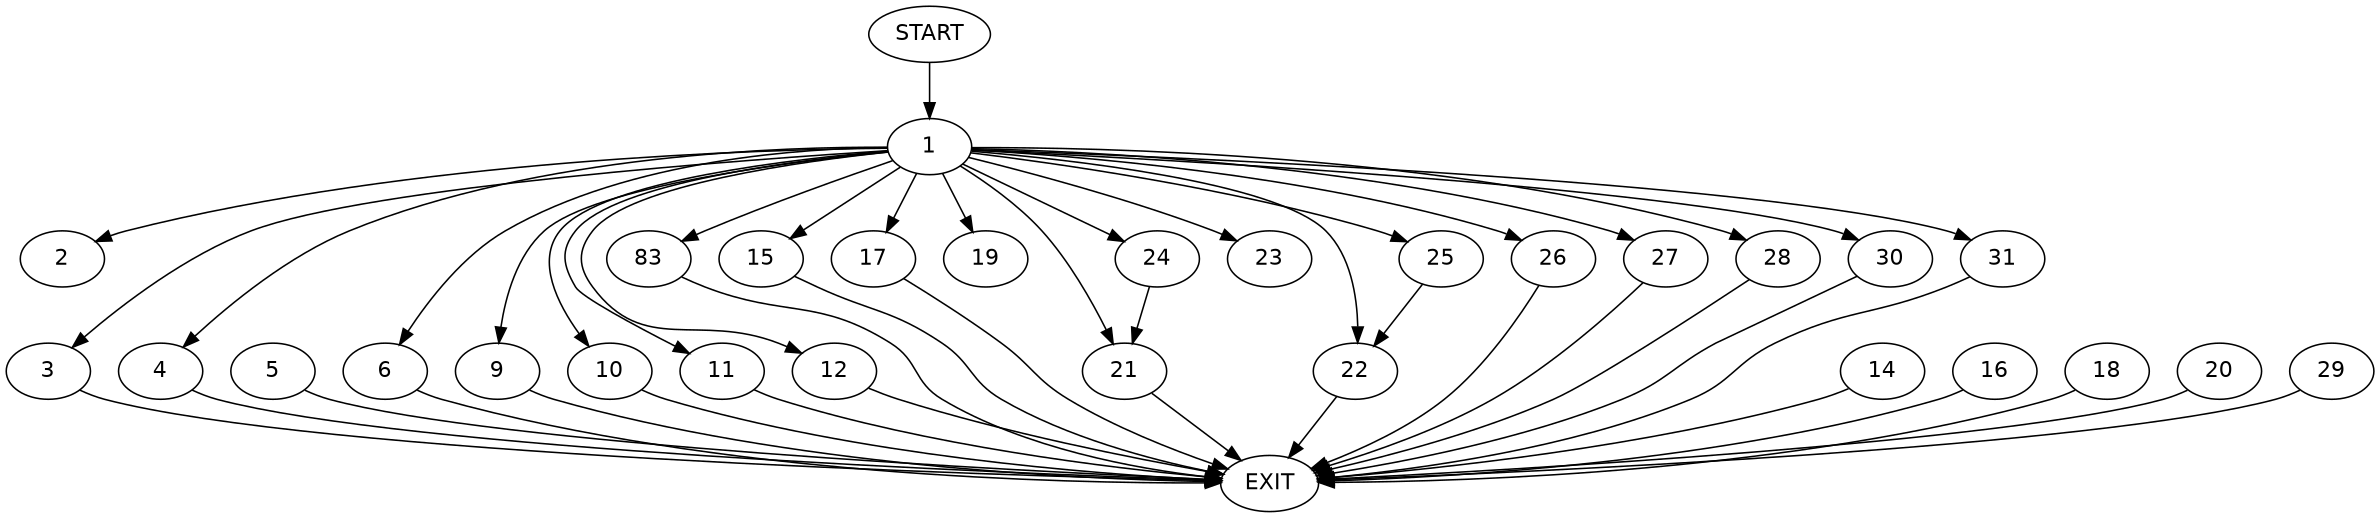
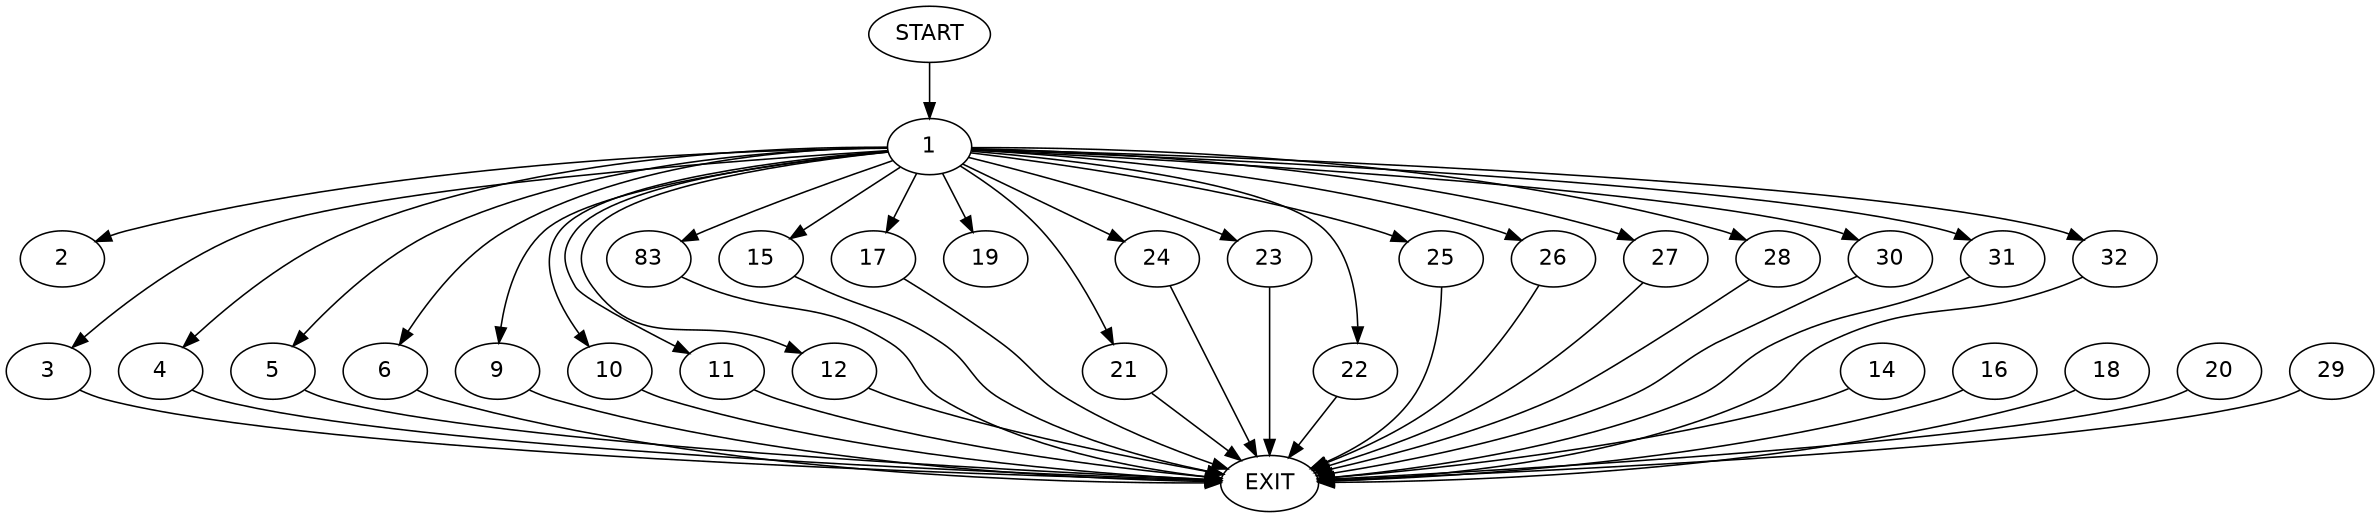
none -> (559, 188)
none -> (2115, 259)
(1143, 308) -> (1210, 364)
(1403, 309) -> (1414, 395)
none -> (1270, 363)
